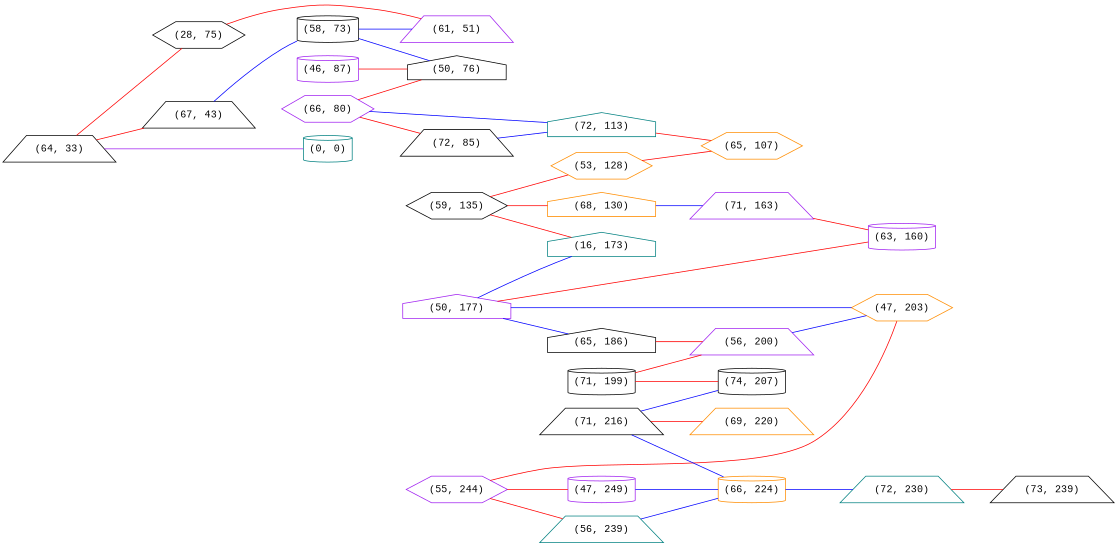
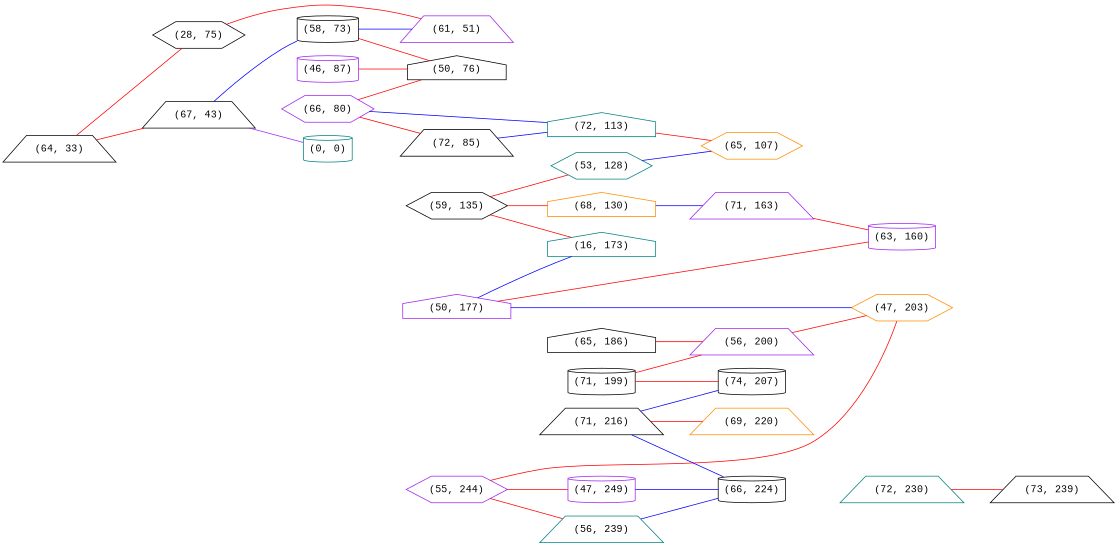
(394, 50) -> (394, 50)
(204, 149) -> (276, 135)
(677, 156) -> (677, 156)
(602, 166) -> (602, 166)
(829, 324) -> (829, 324)
(536, 326) -> none
(752, 489) -> (752, 489)
(819, 489) -> none
